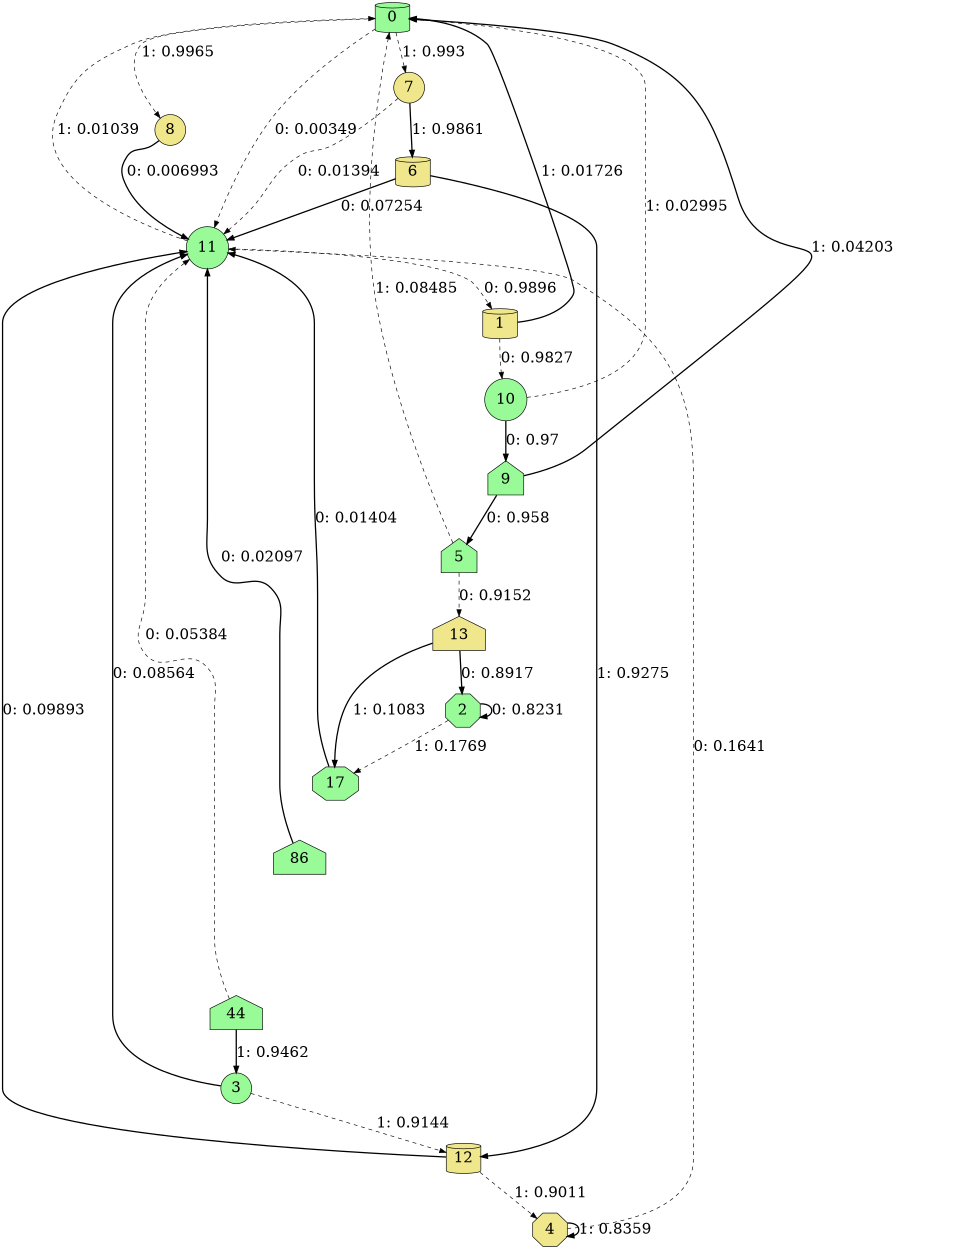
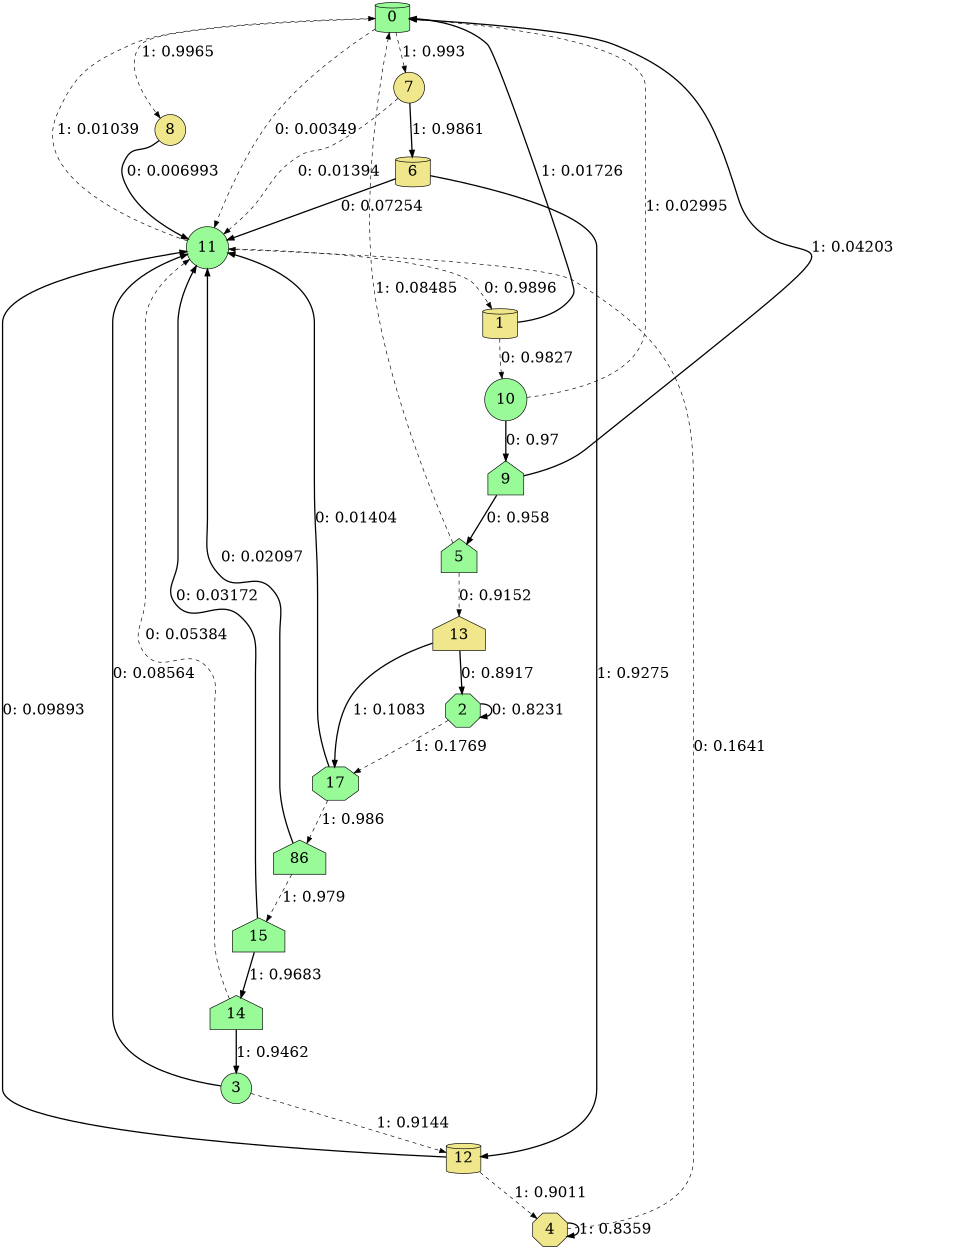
none -> (319, 819)
none -> (259, 937)
(236, 1014) -> (236, 1014)
